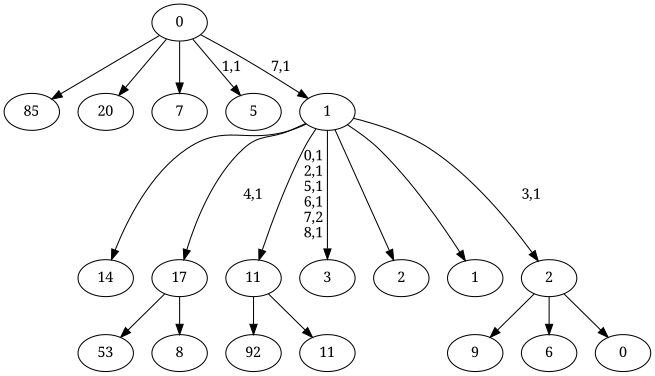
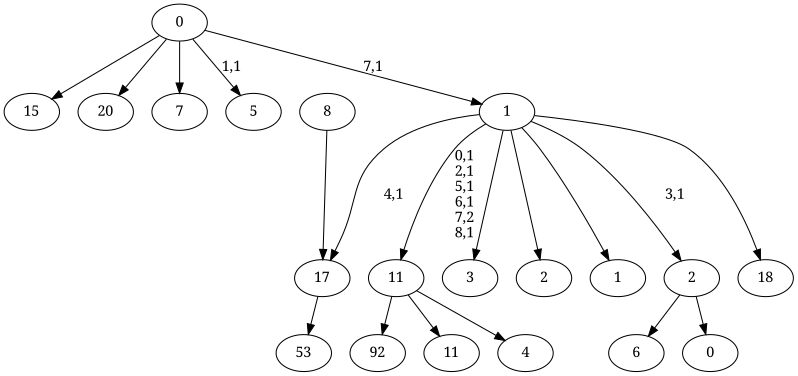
(32, 112) -> (32, 112)
(106, 278) -> (766, 278)
(180, 311) -> (325, 190)
(475, 353) -> none
none -> (526, 353)
